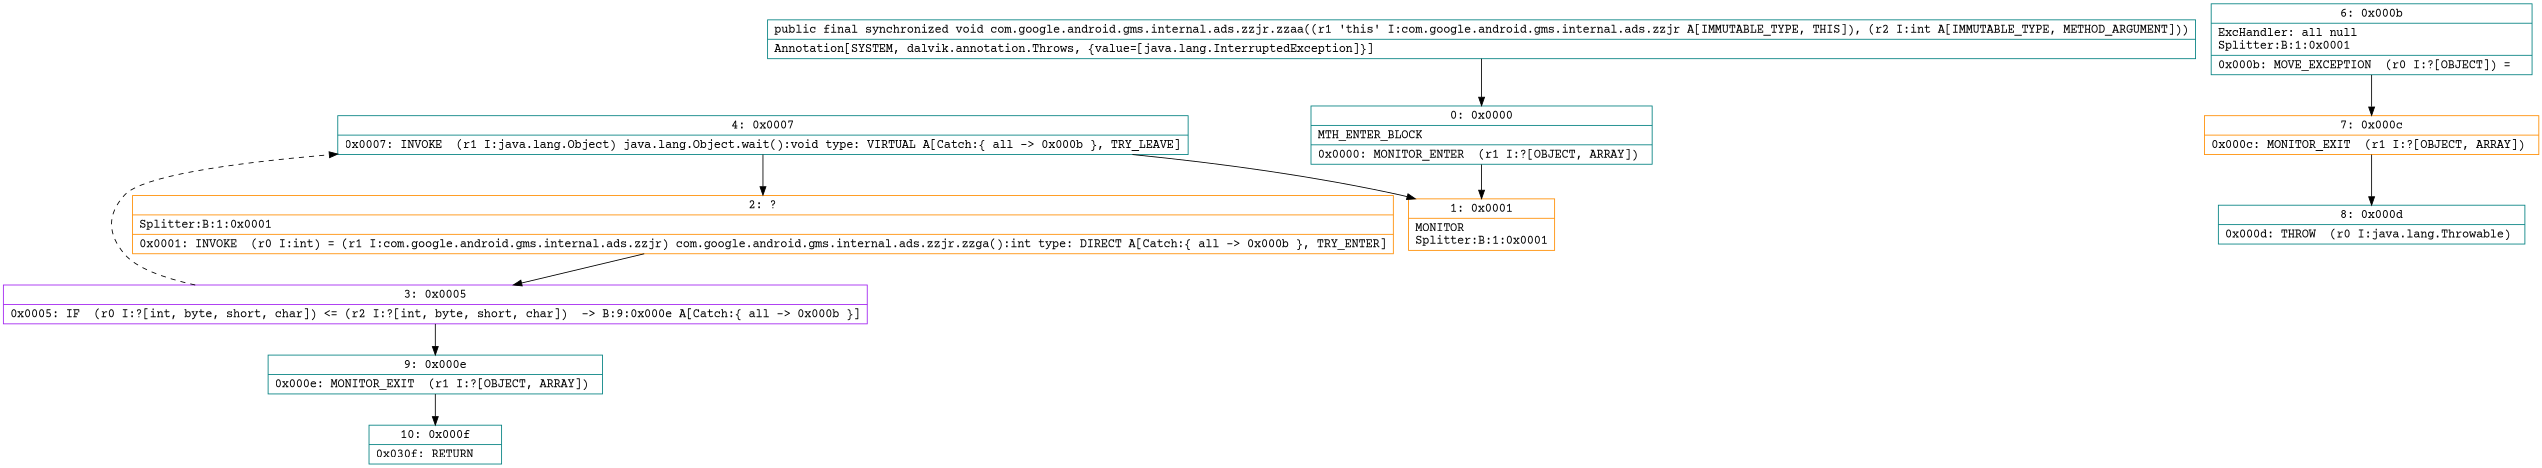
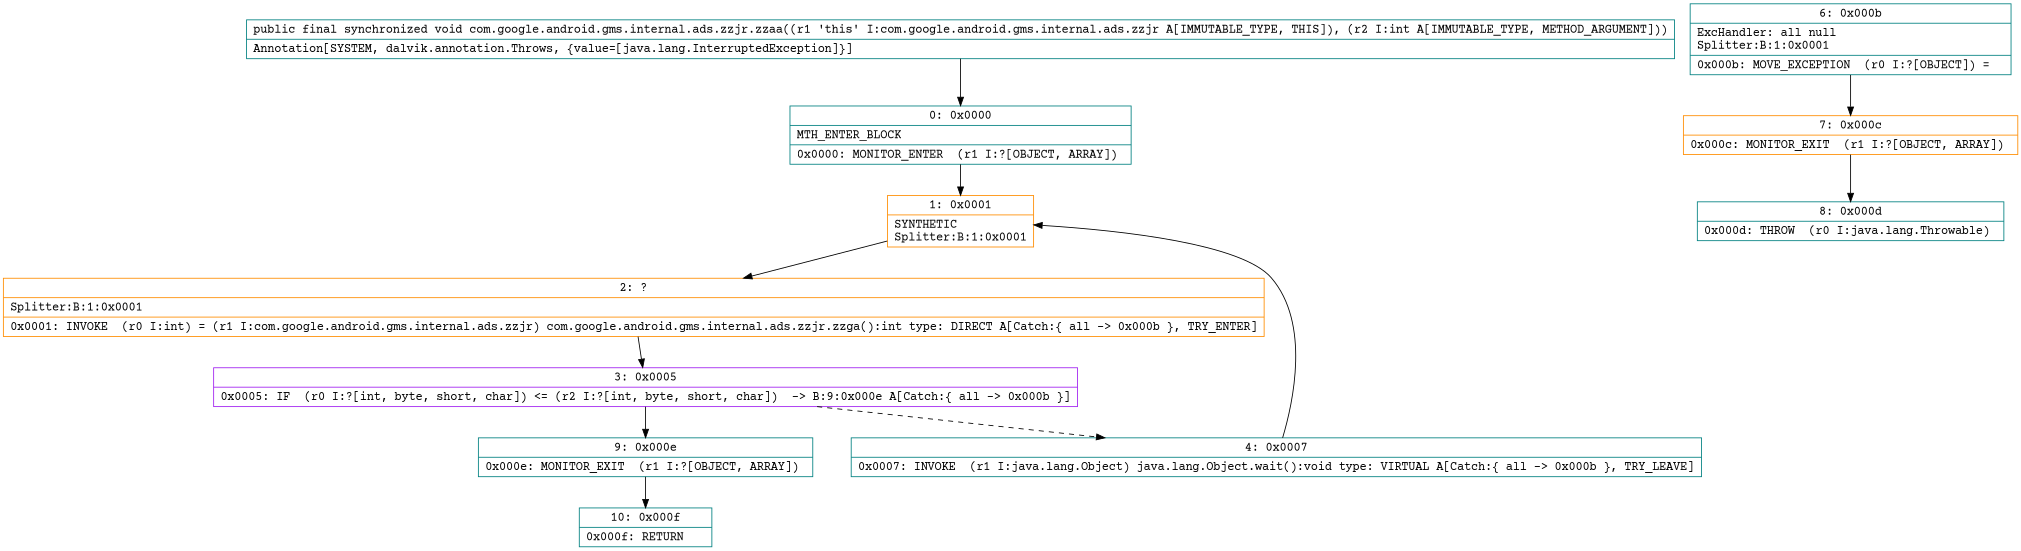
(763, 171) -> (820, 259)
(1440, 228) -> (926, 224)
(435, 454) -> (646, 537)
